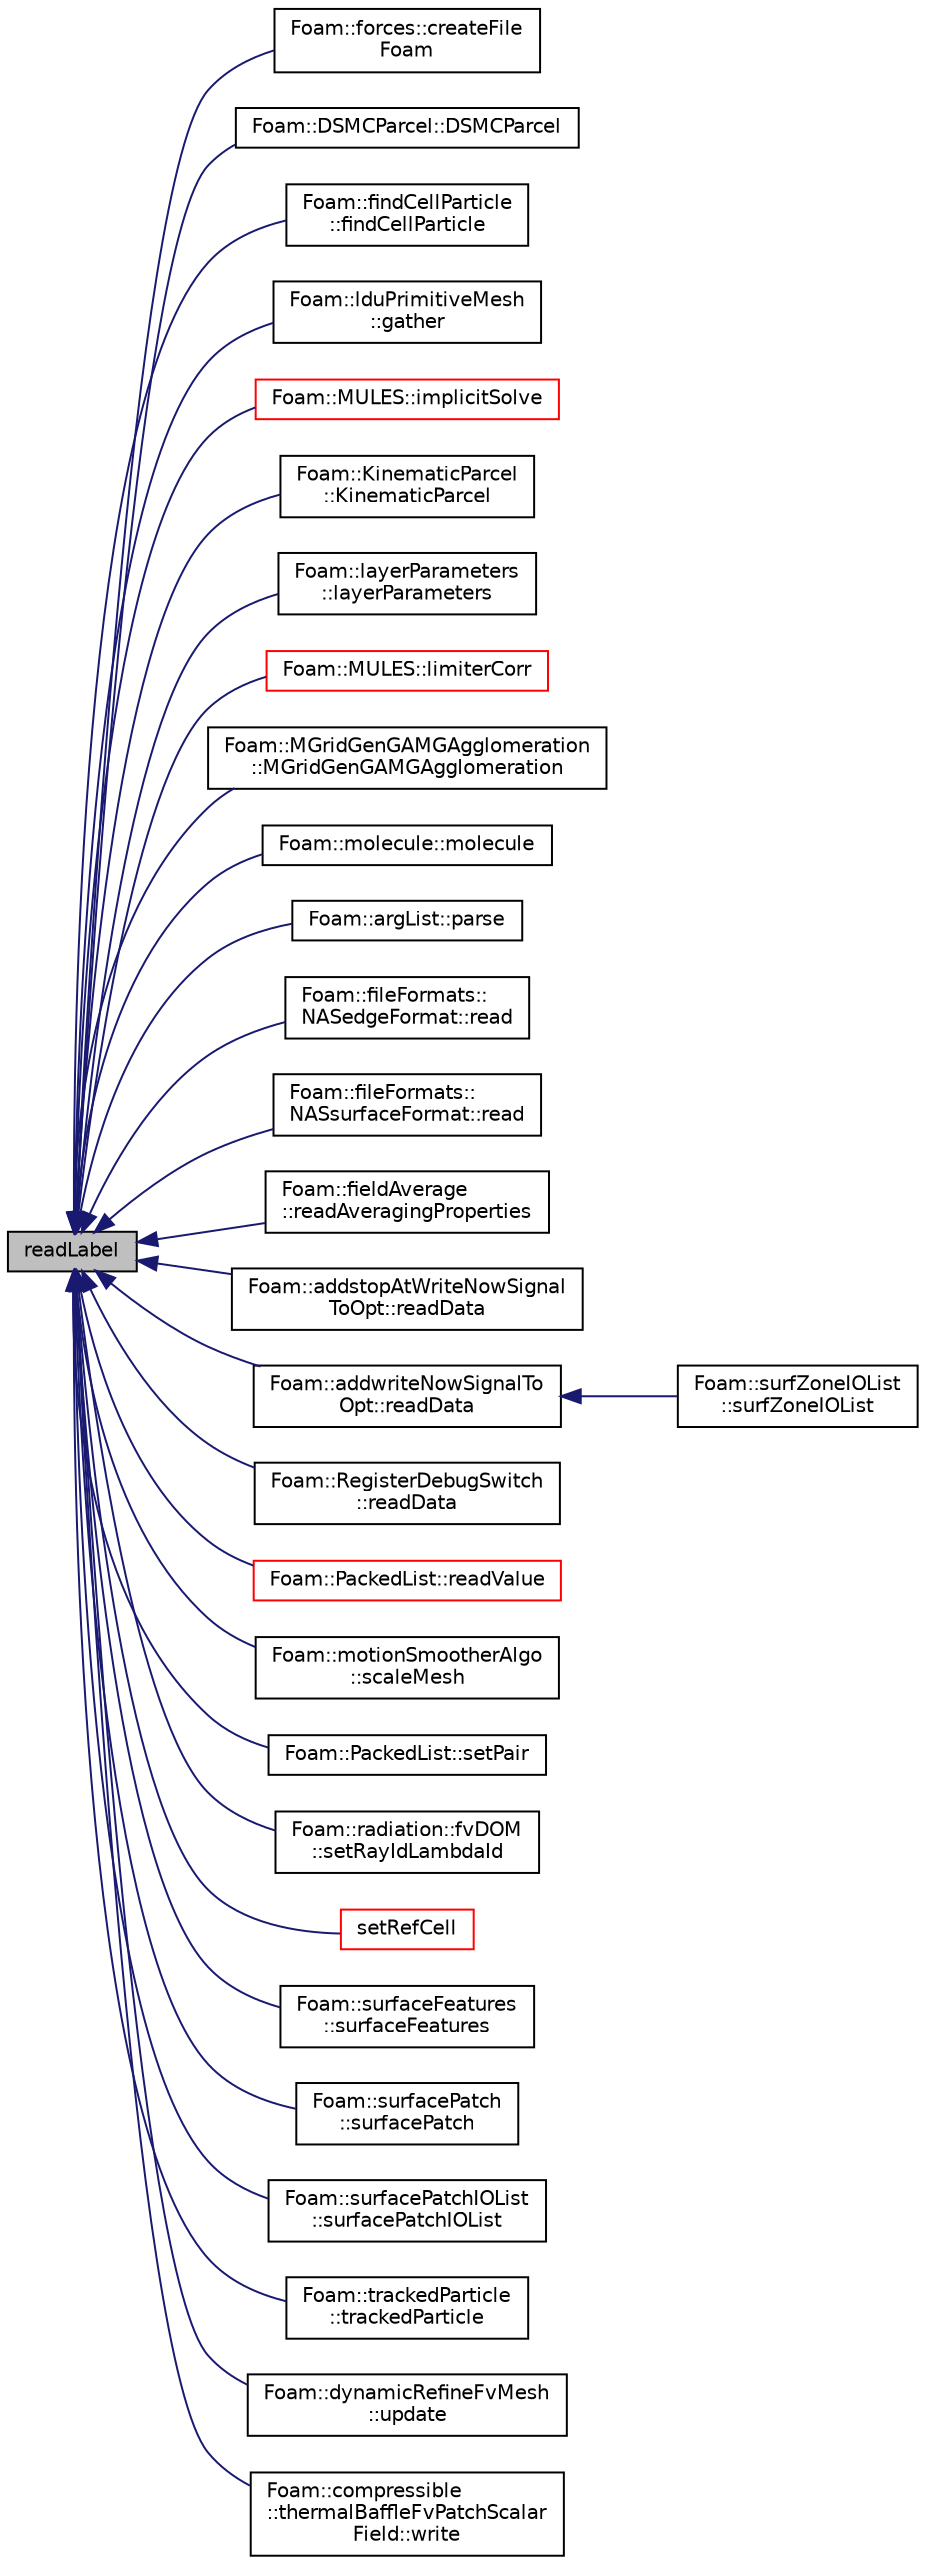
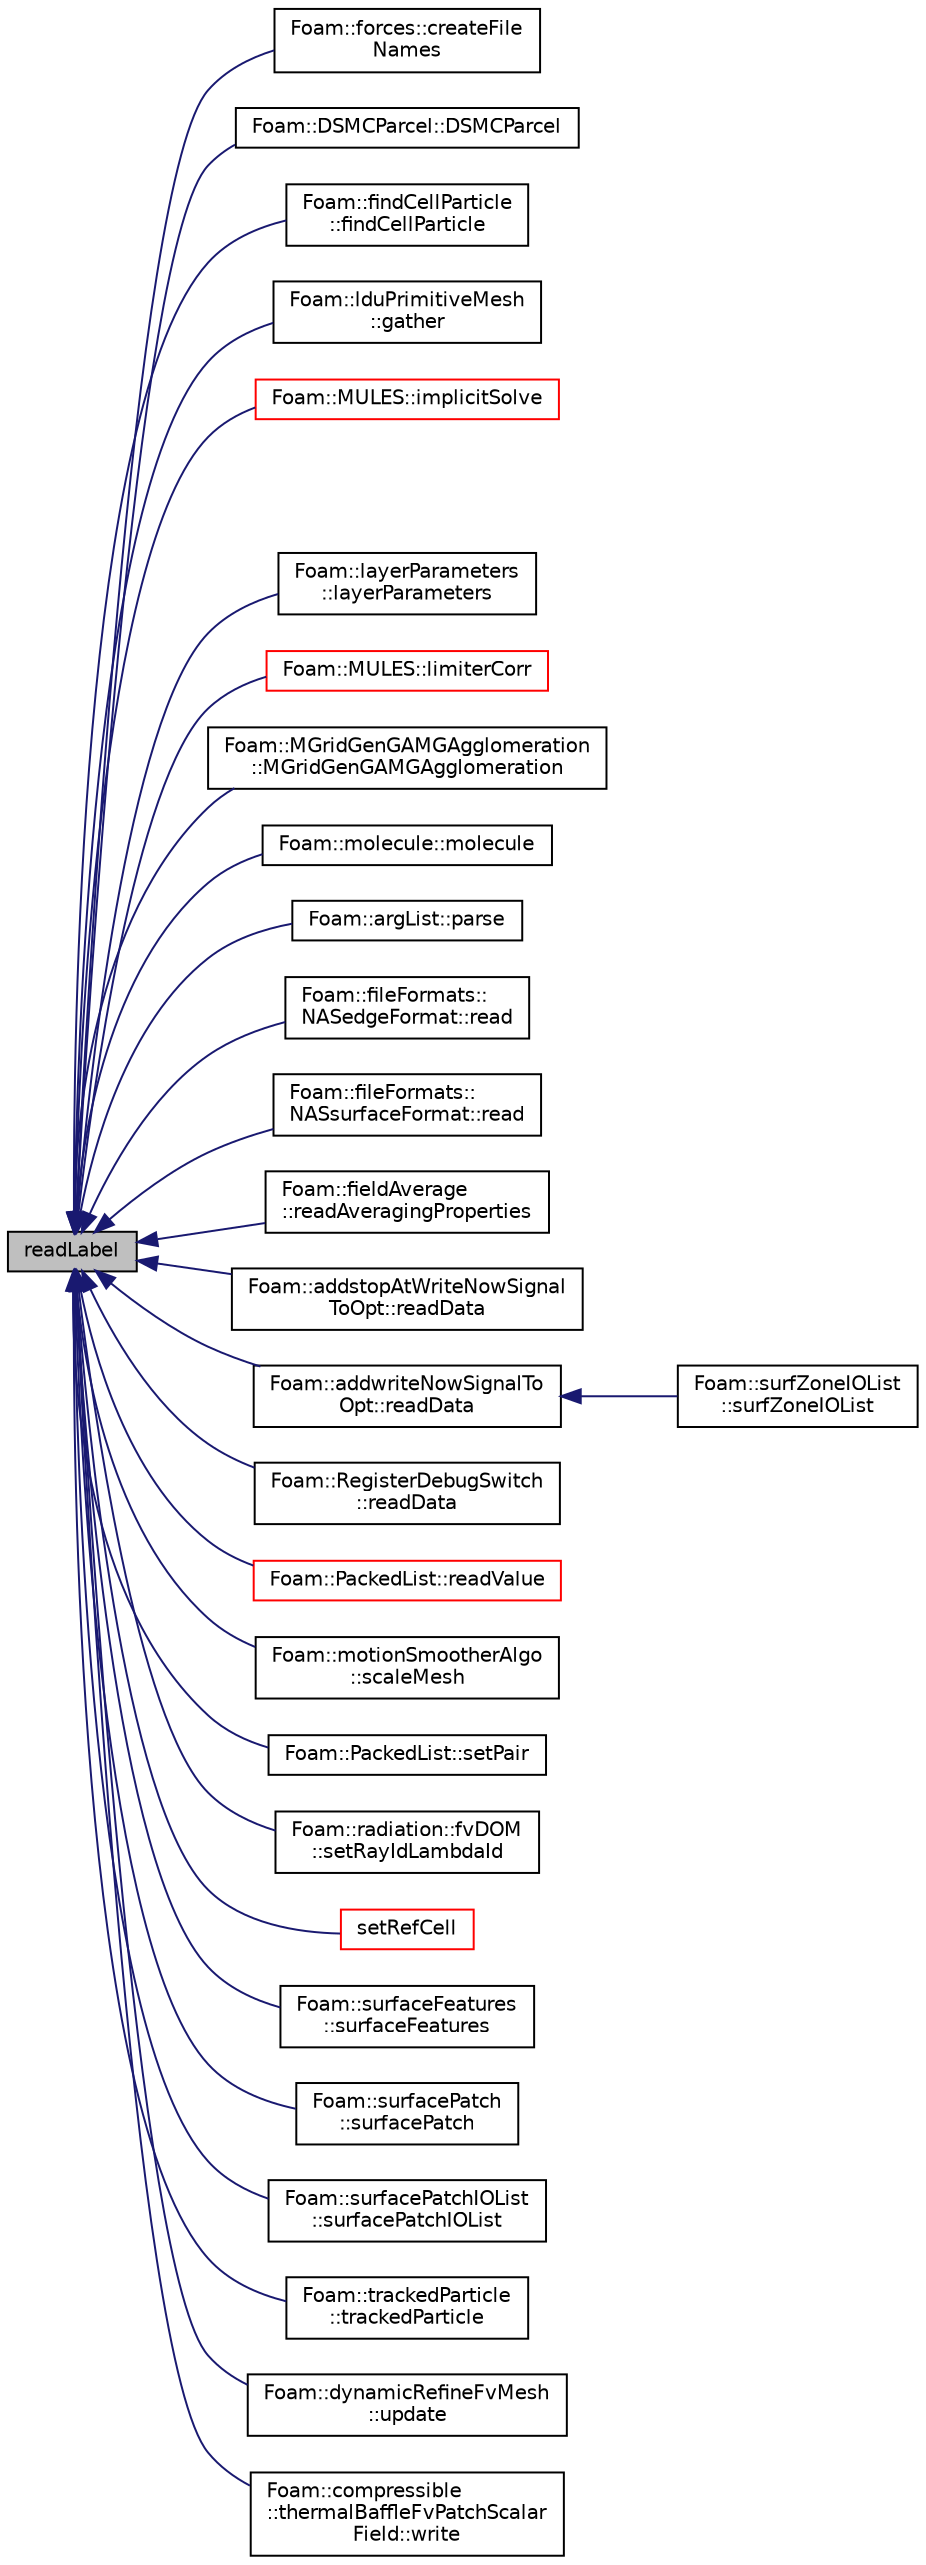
(407, 41) -> (407, 41)
(407, 487) -> none
